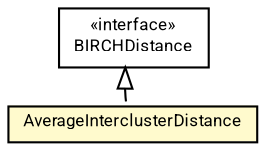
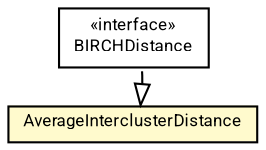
(126, 97) -> (142, 76)
